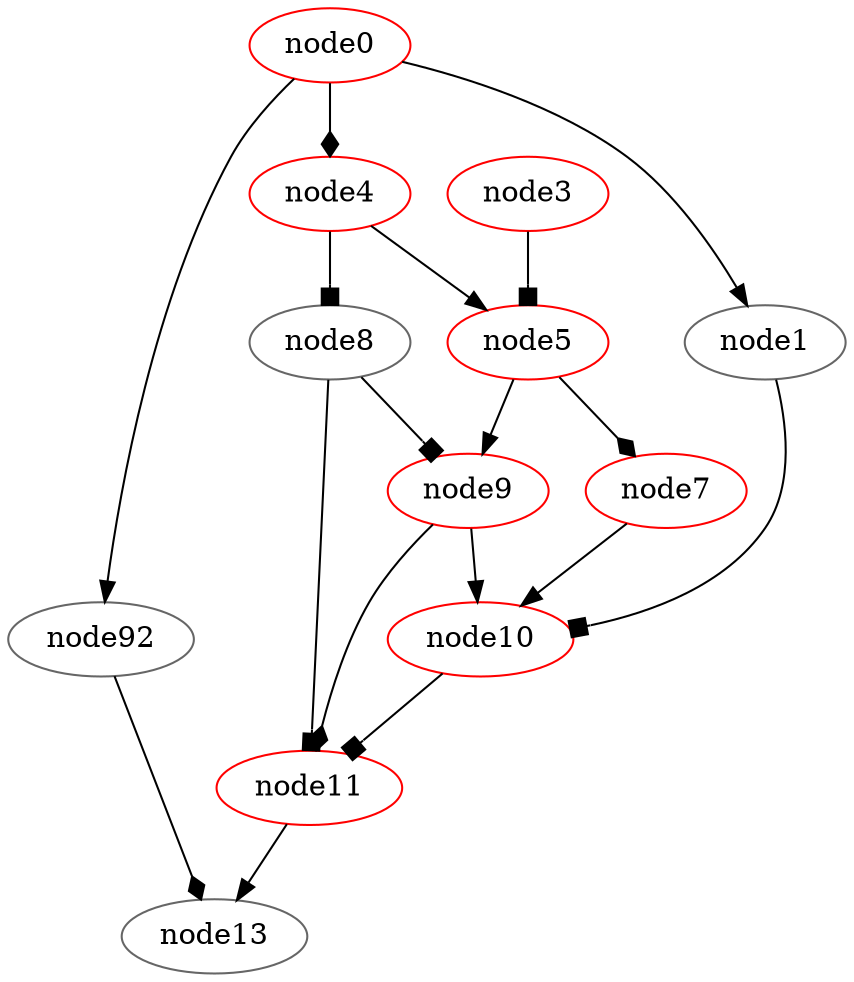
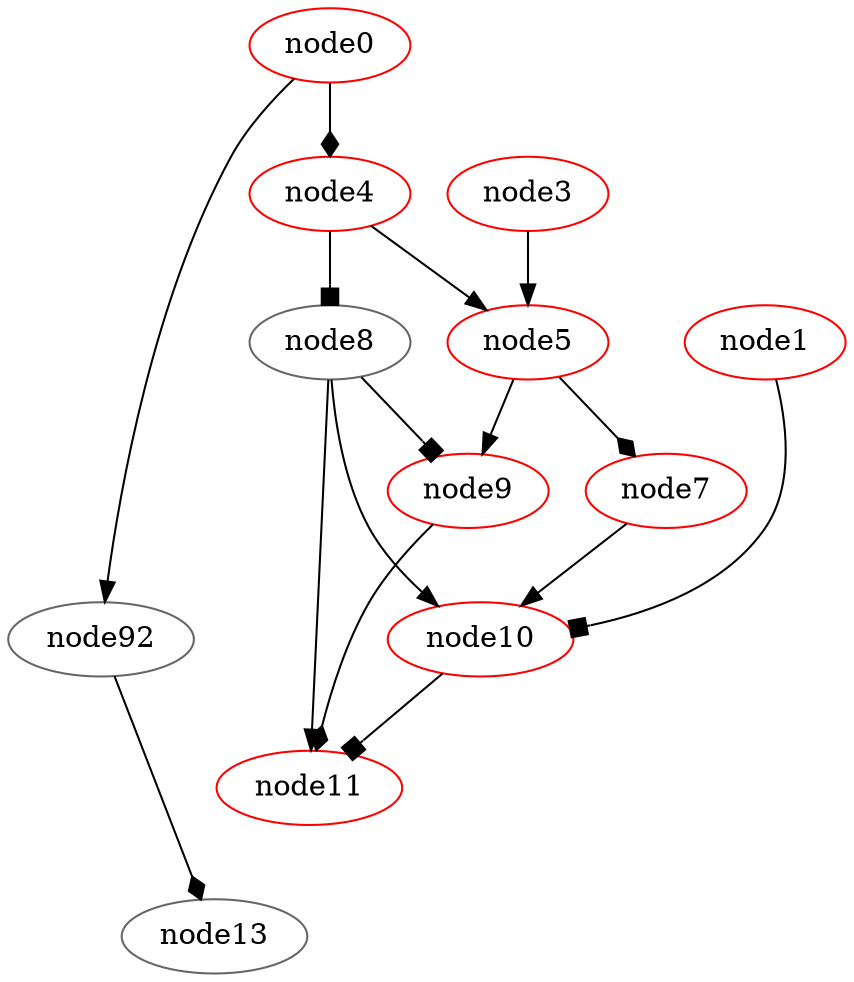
(596, 136) -> none
(528, 258) -> (528, 258)
(765, 342) -> (765, 342)
(320, 555) -> (320, 555)
(473, 555) -> (355, 496)
(268, 853) -> none
